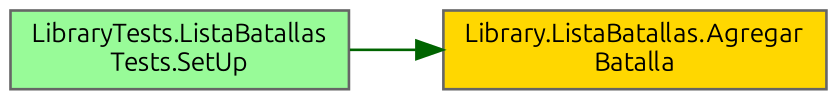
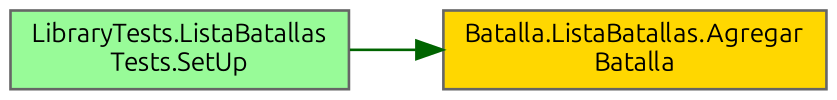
(635, 50) -> (635, 50)
